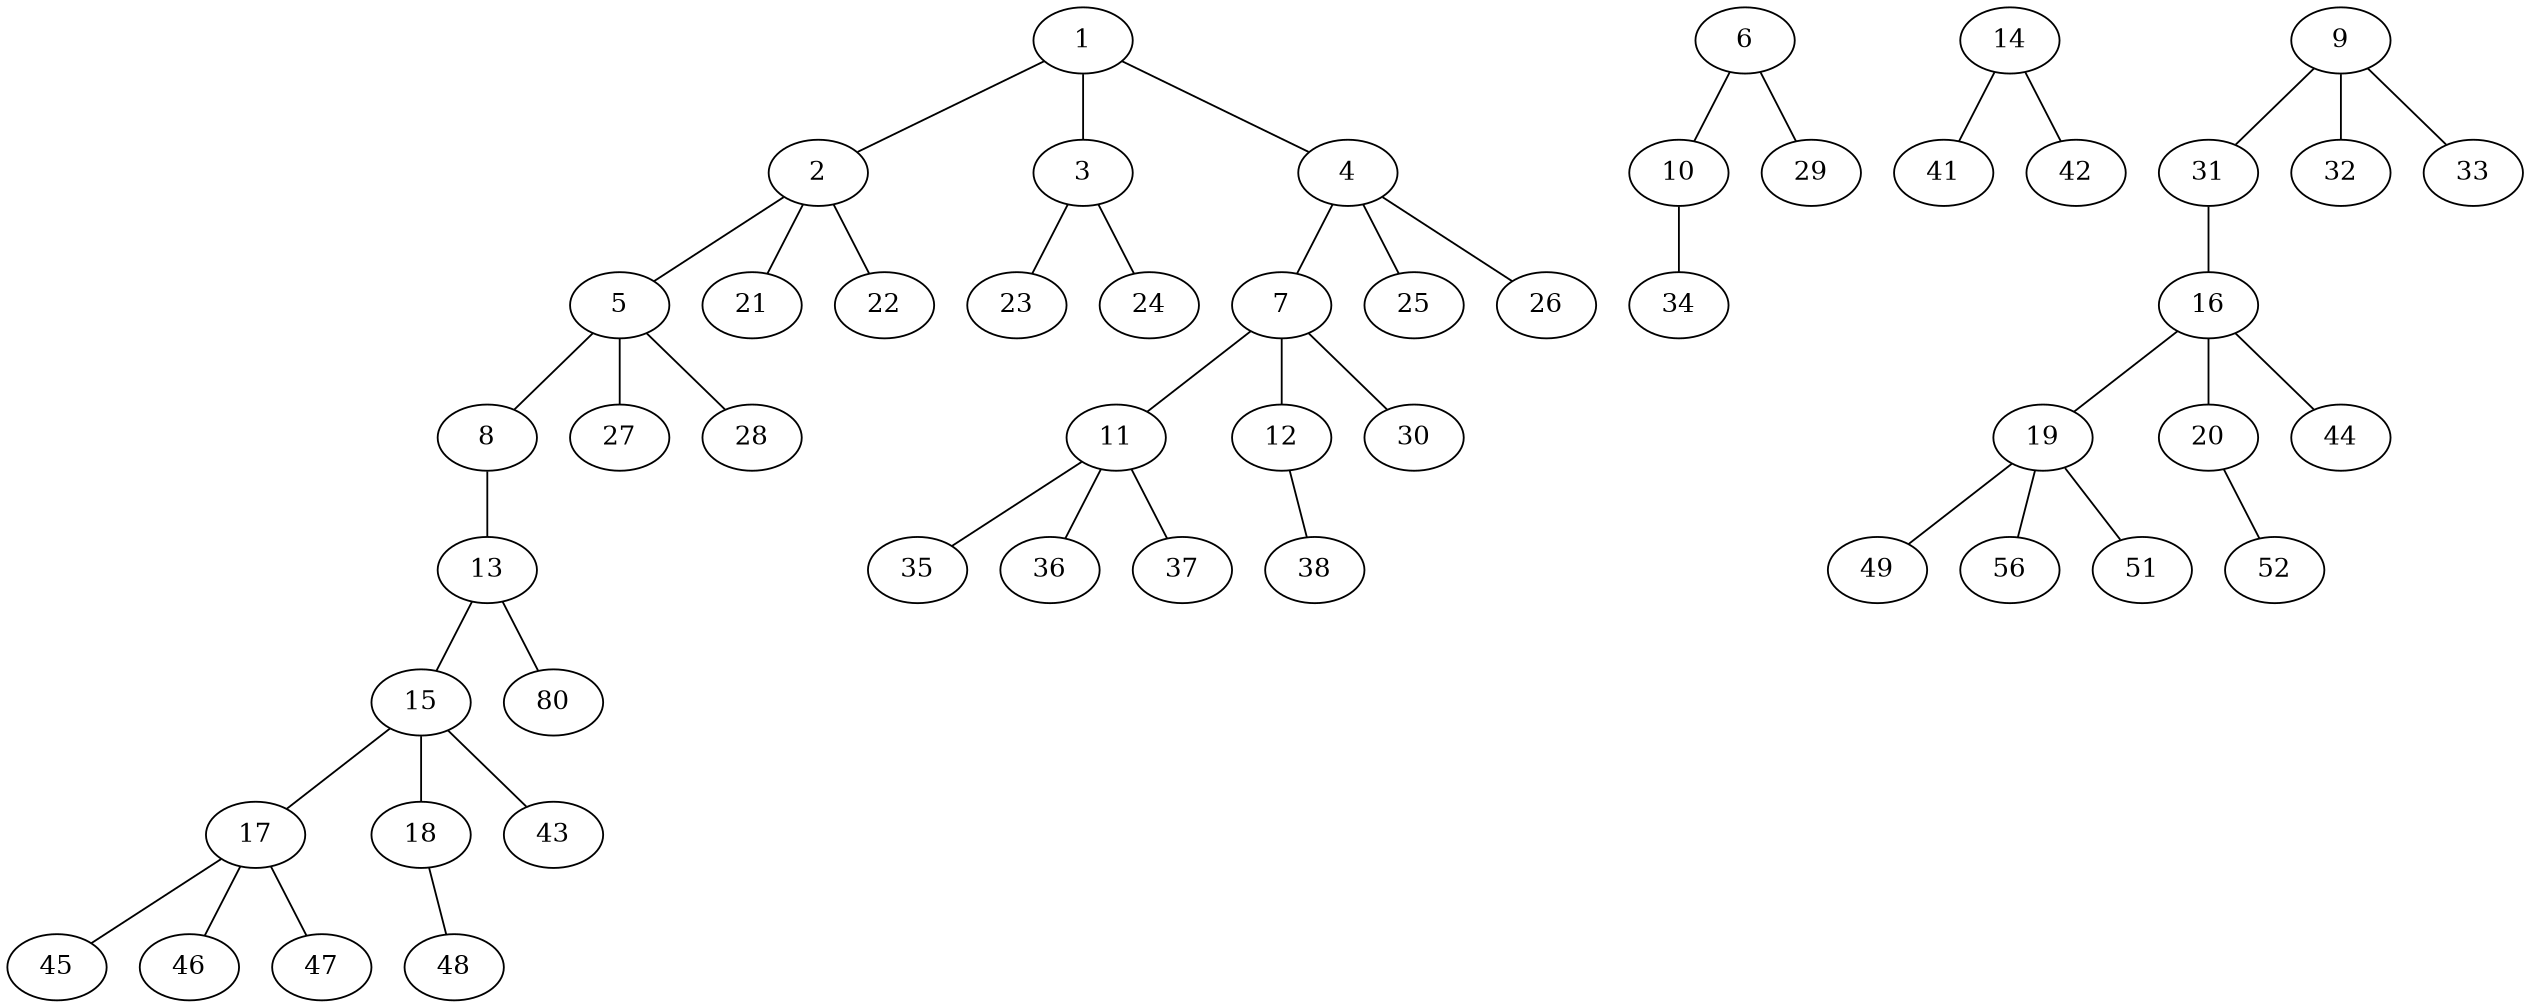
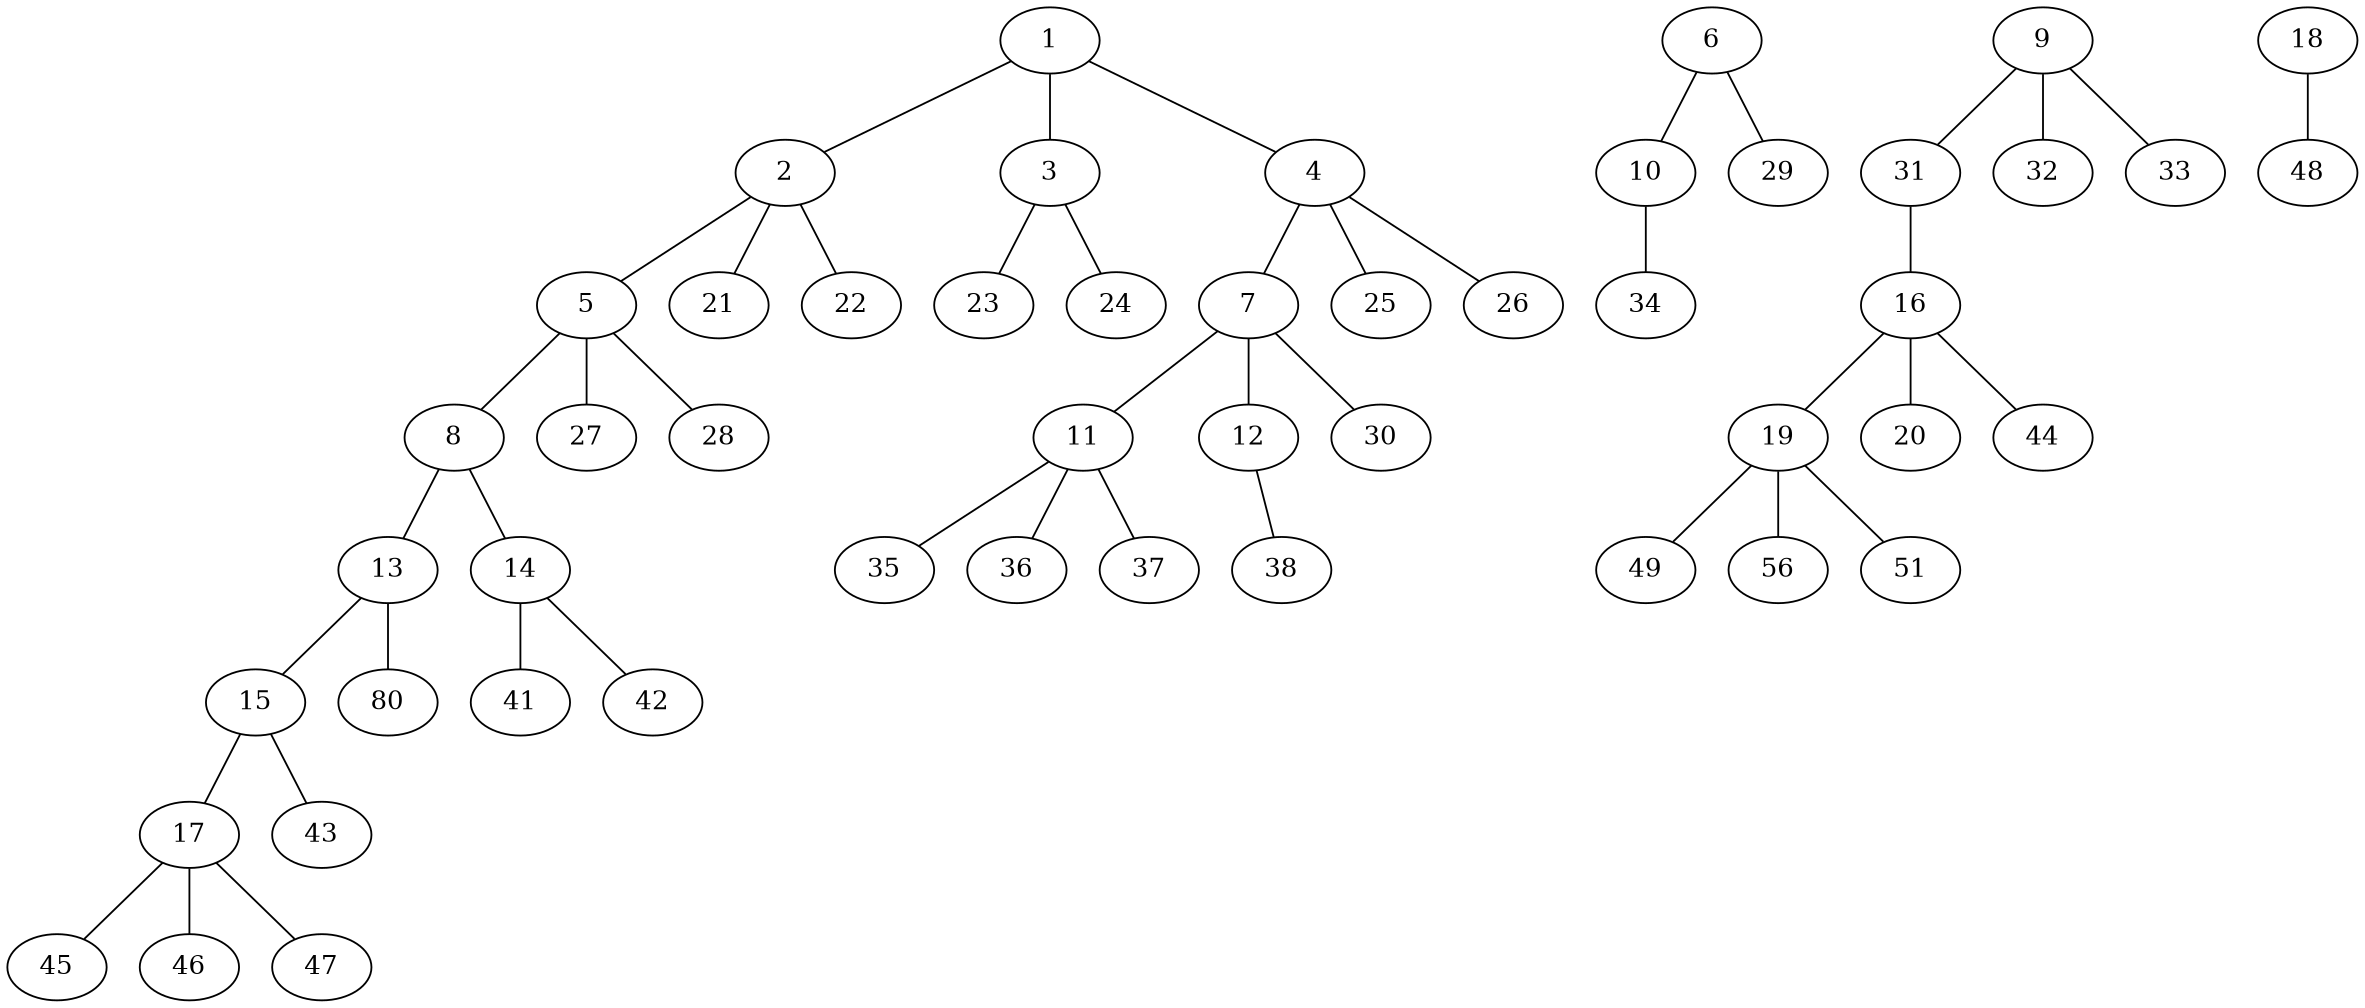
none -> (487, 504)
(2275, 570) -> none
(421, 769) -> none
